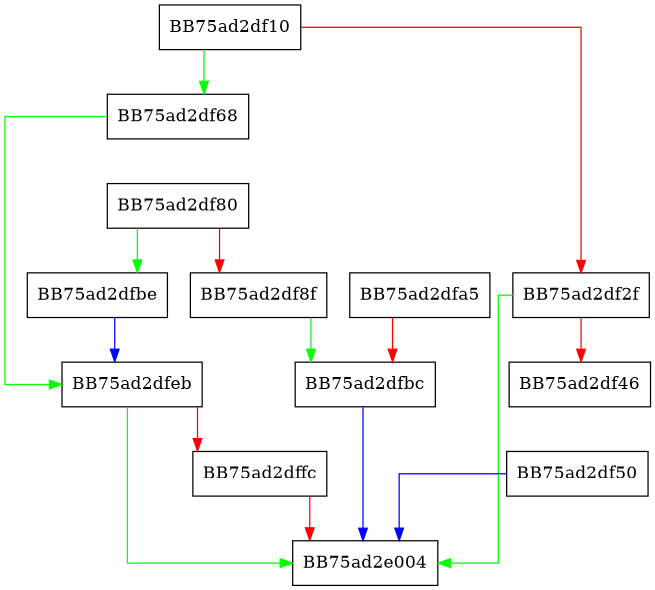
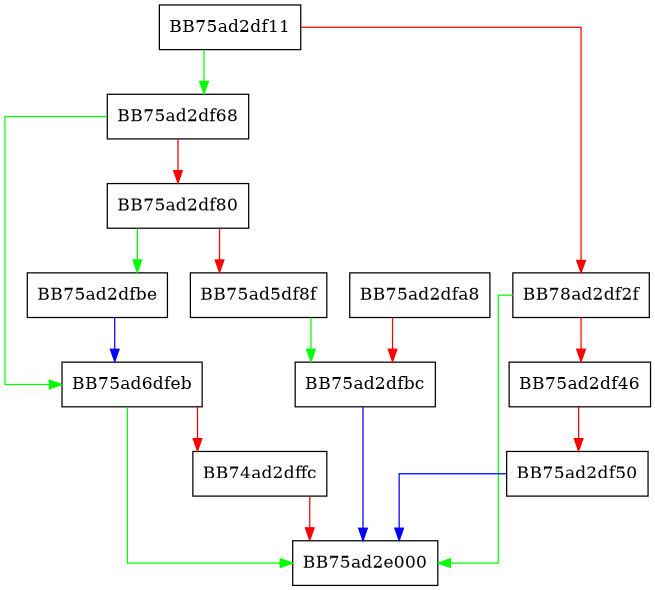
(230, 27) -> (230, 27)
none -> (178, 155)
(259, 295) -> (259, 295)
(420, 295) -> (420, 295)
(581, 295) -> (581, 295)
(132, 384) -> (132, 384)
none -> (579, 423)
(260, 474) -> (260, 474)
(365, 563) -> (365, 563)
